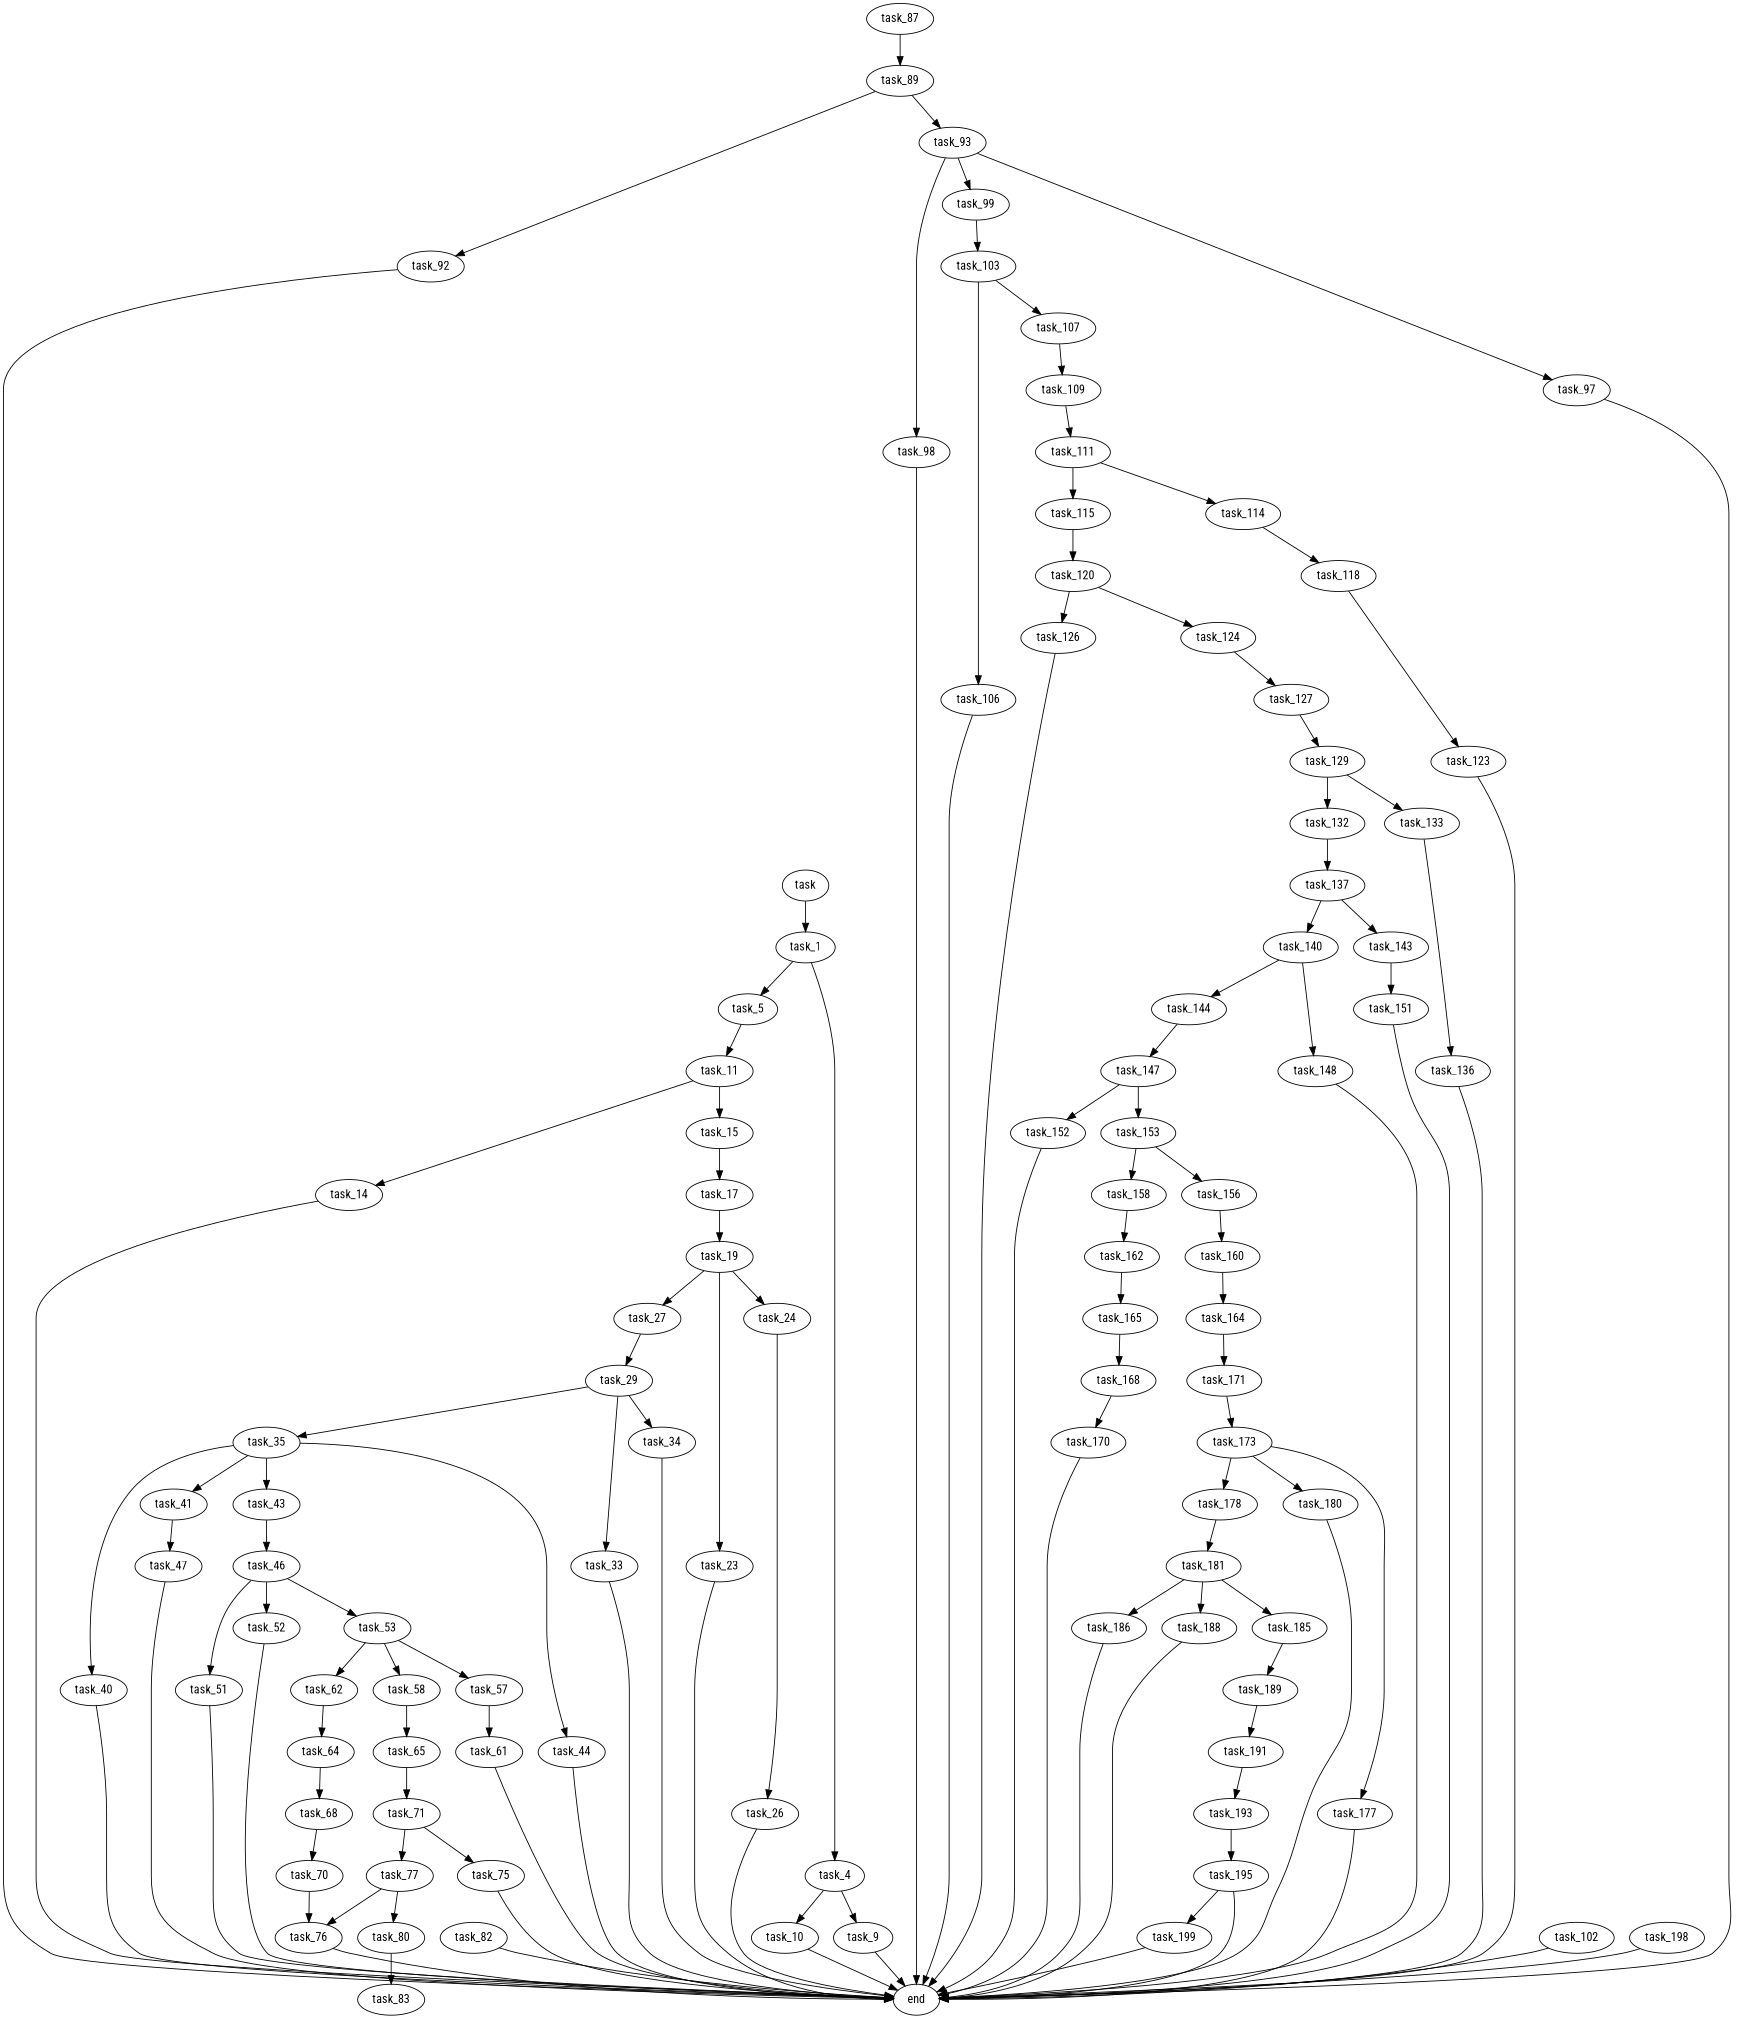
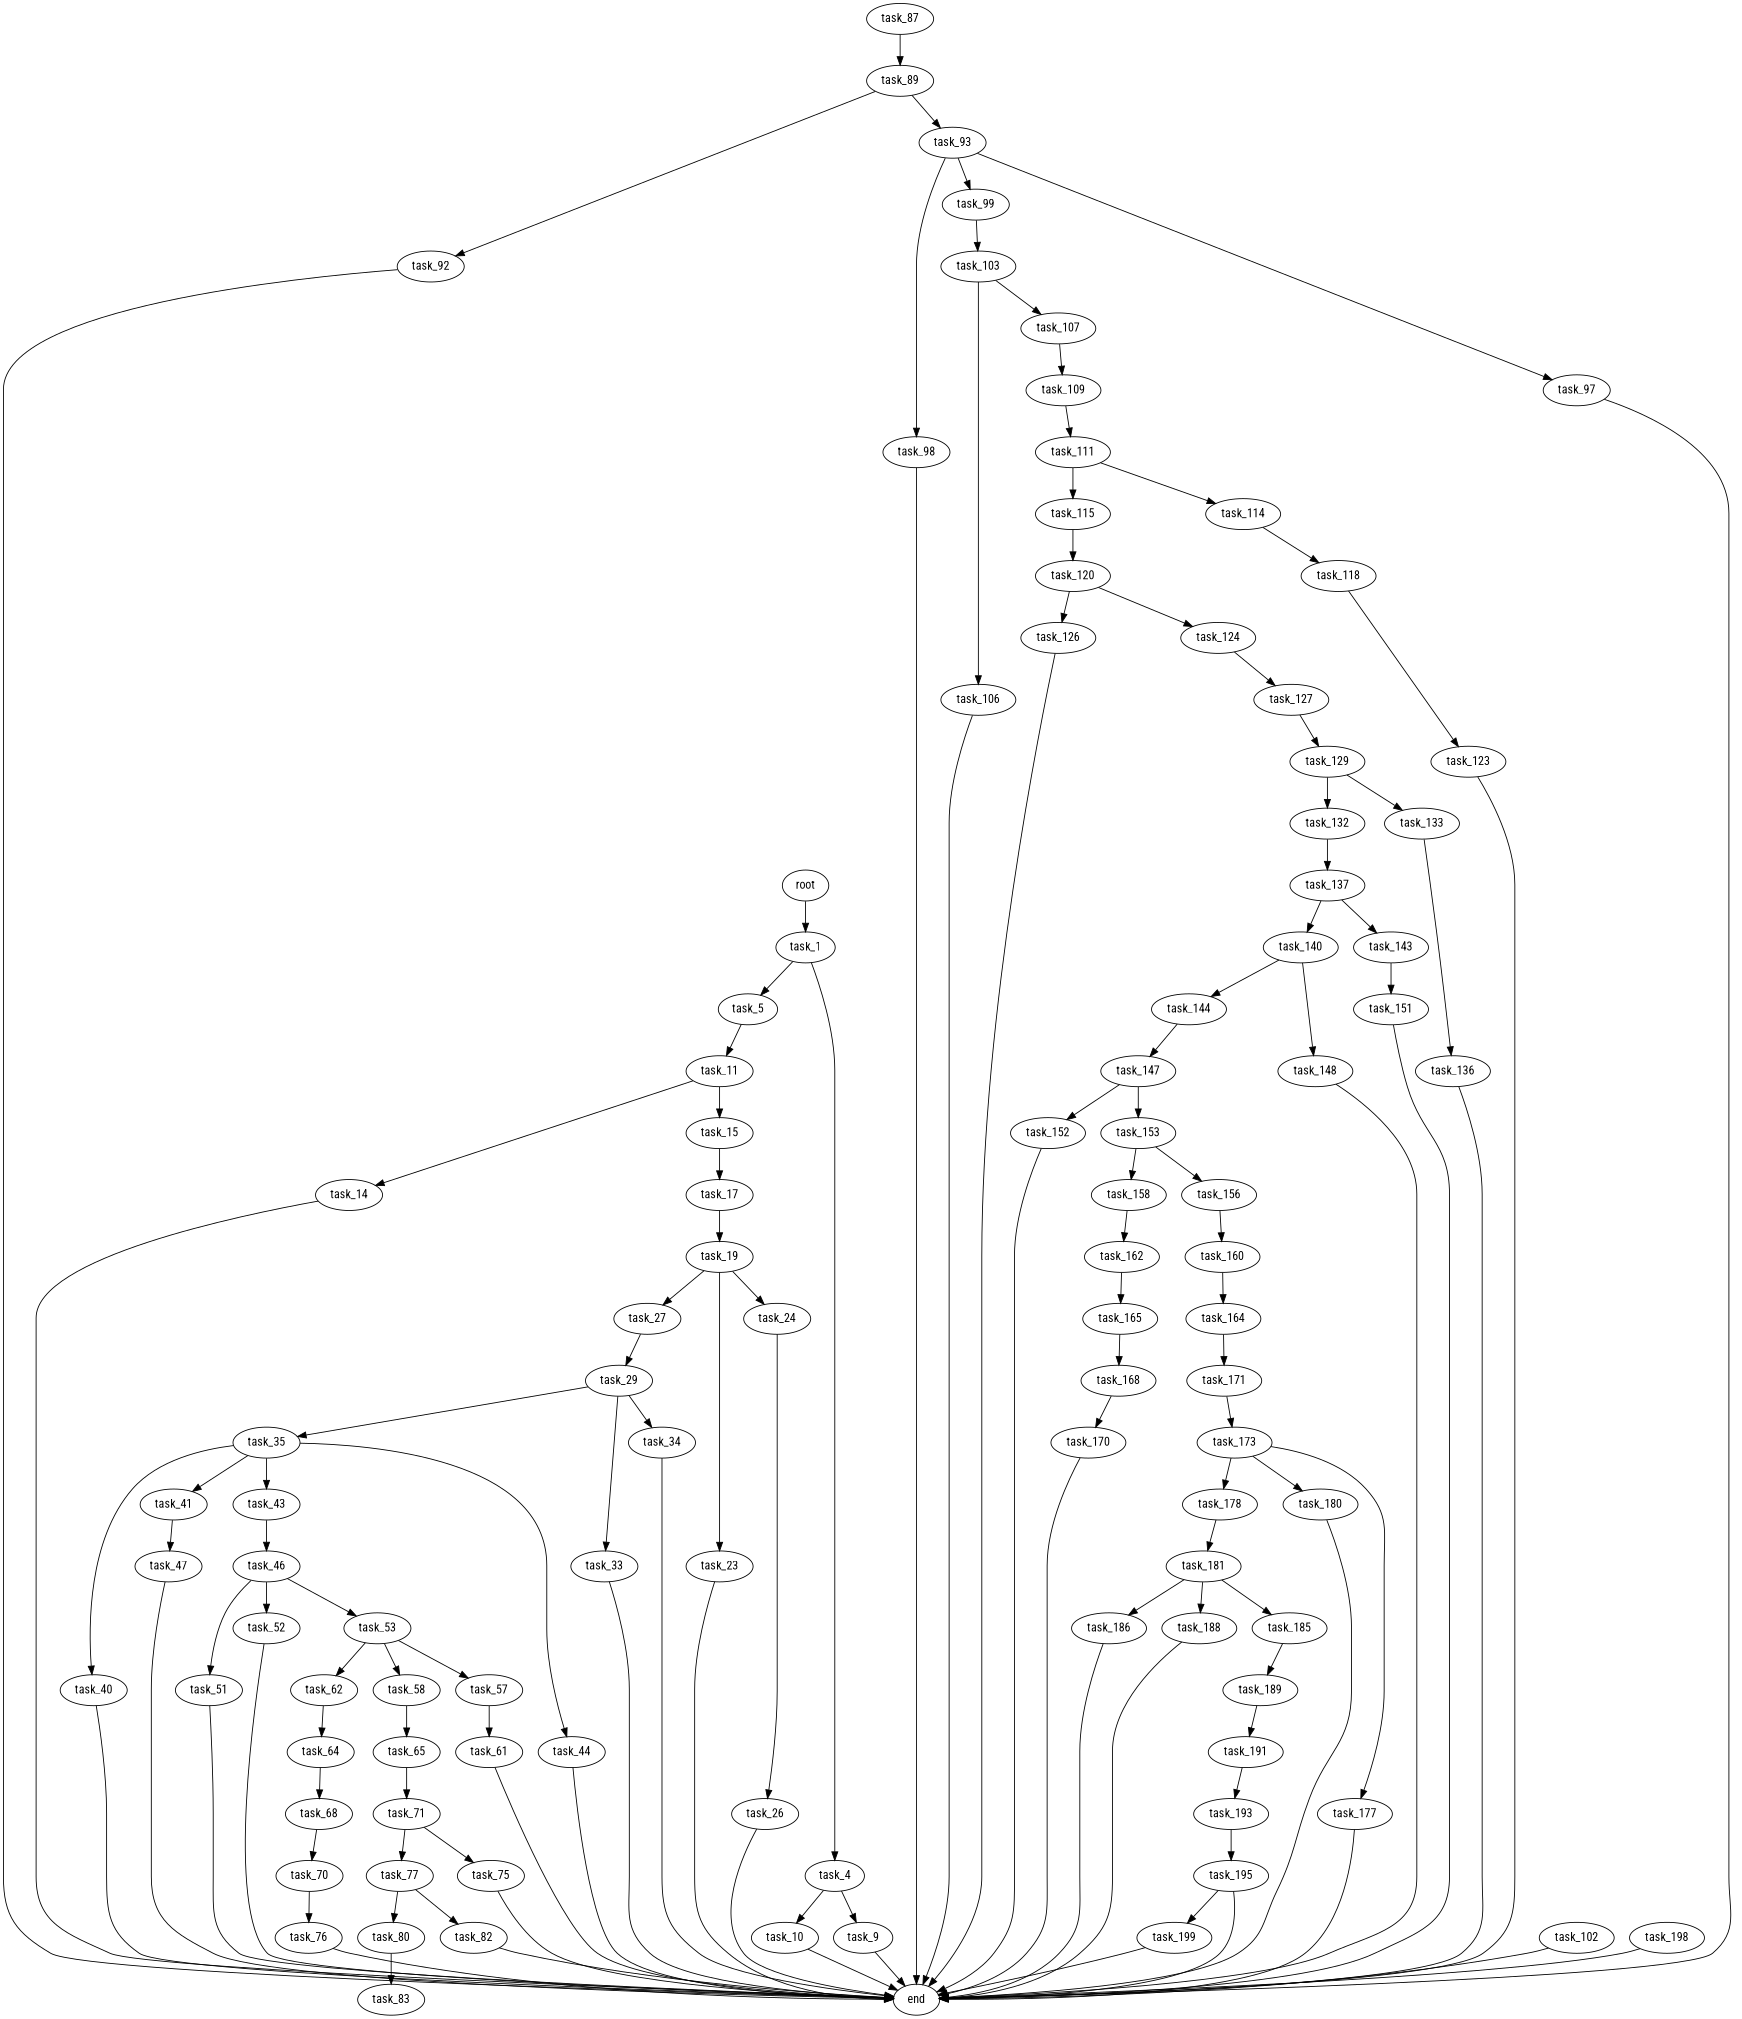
(806, 886) -> (806, 886)
(358, 1904) -> (433, 1904)
